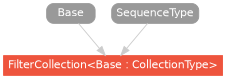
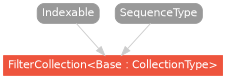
(71, 13) -> (68, 13)
